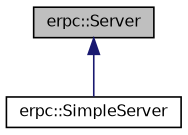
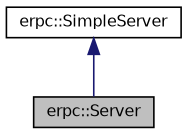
(94, 76) -> (94, 76)
